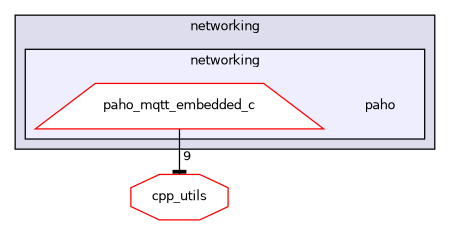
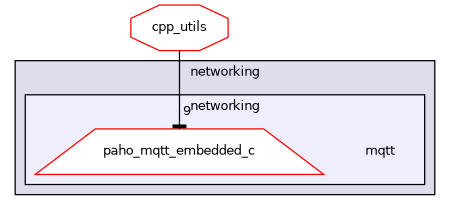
(380, 106) -> (380, 152)
(179, 157) -> (179, 87)
